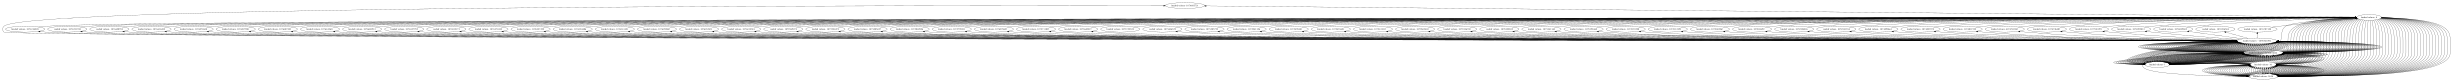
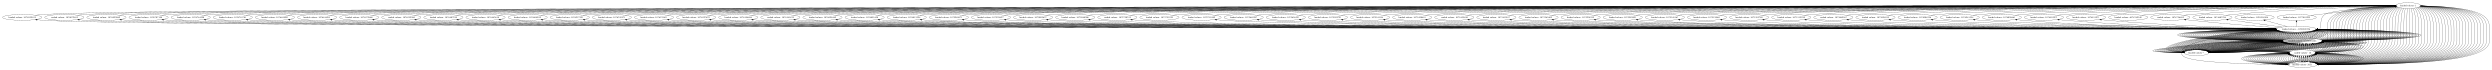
(1781, 12) -> (2310, 9)
(2101, 37) -> none
